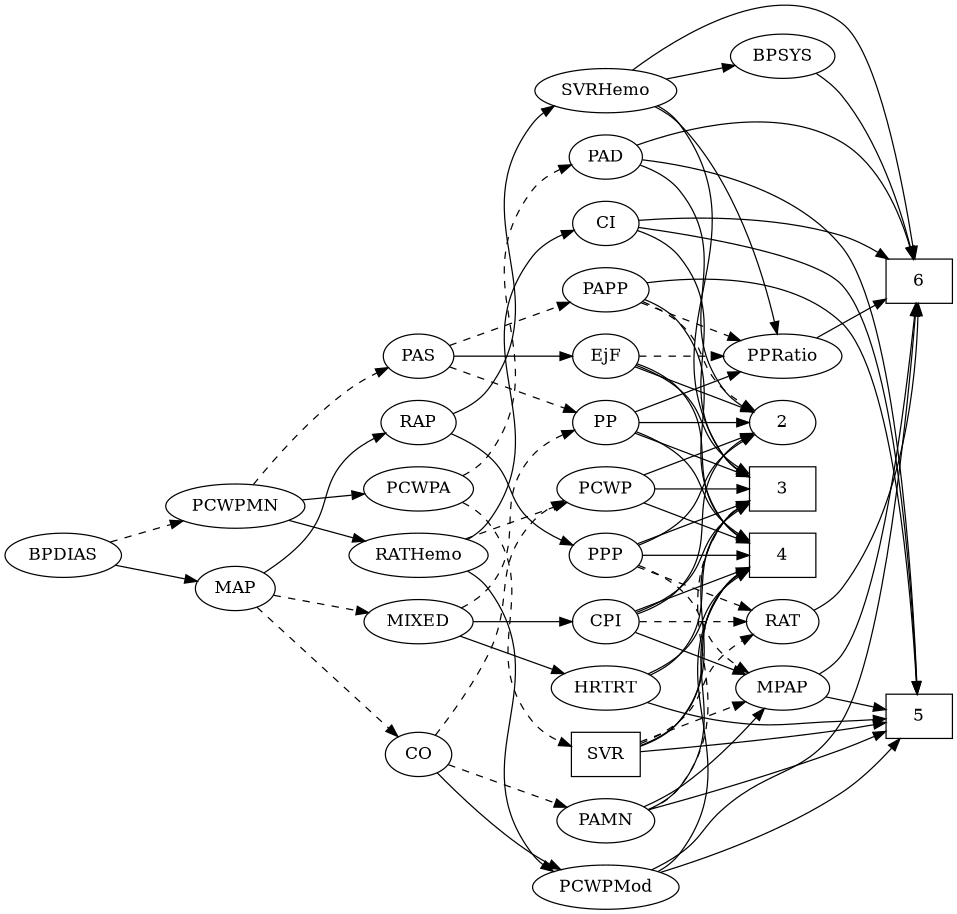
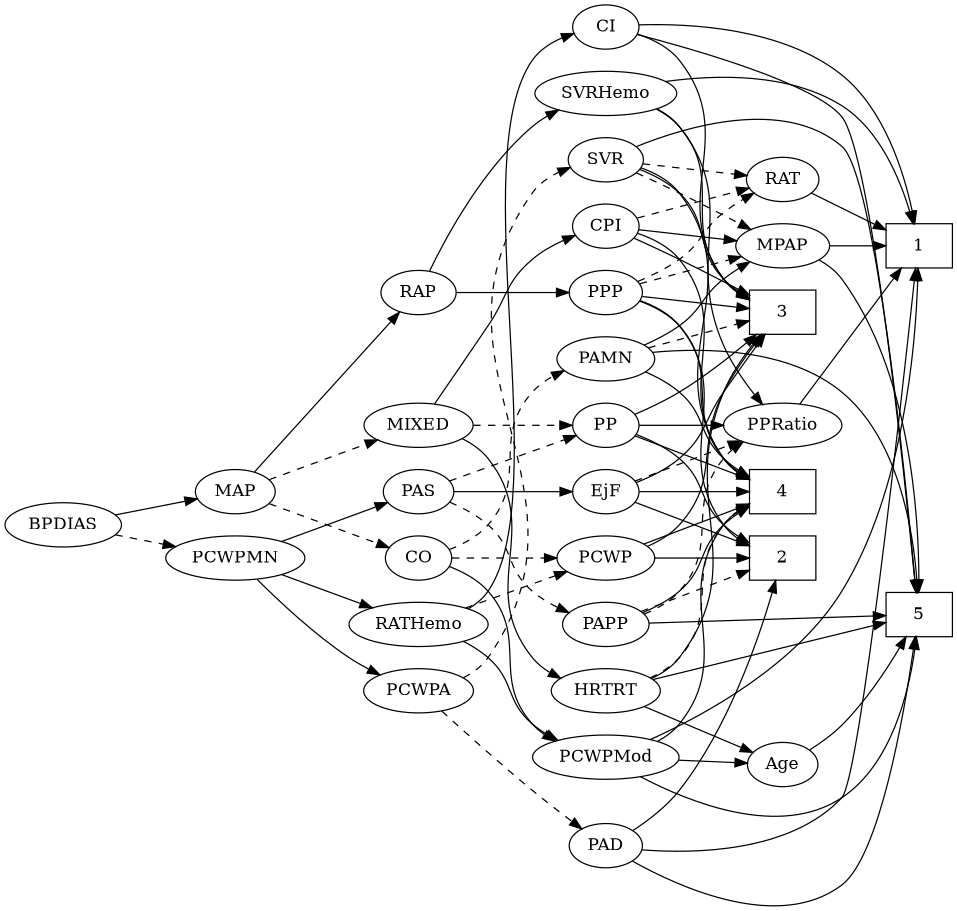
(783, 56) -> none
(919, 281) -> (919, 246)
(310, 423) -> (338, 521)
(783, 423) -> (783, 558)
(701, 535) -> none
(698, 630) -> (702, 600)
(606, 754) -> (606, 160)
none -> (783, 765)
